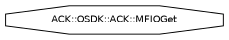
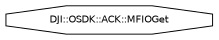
(114, 20) -> (109, 20)
